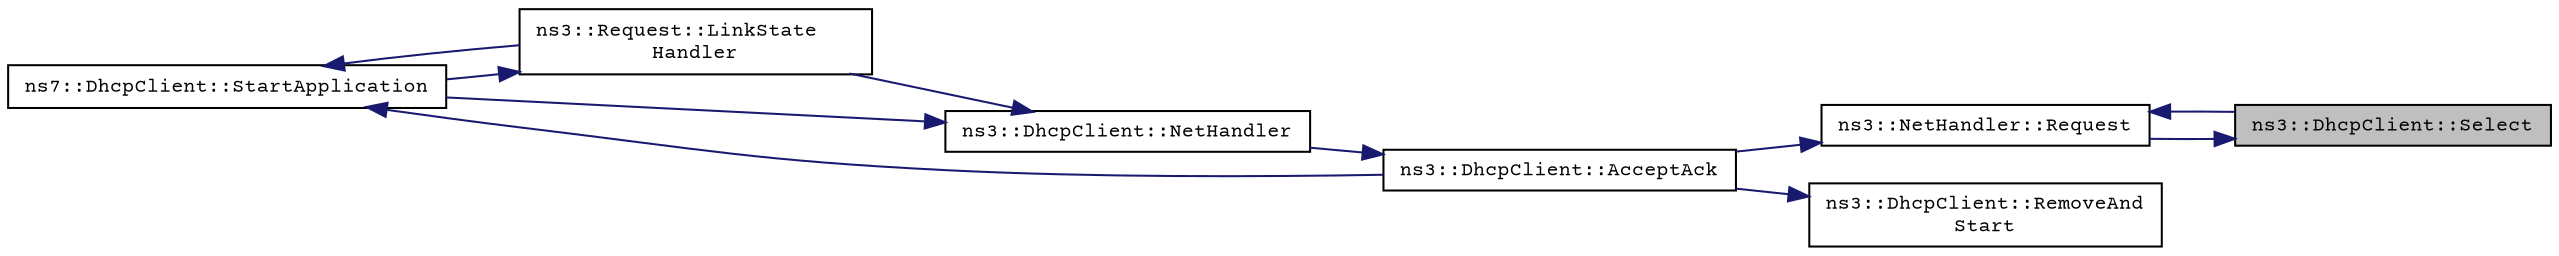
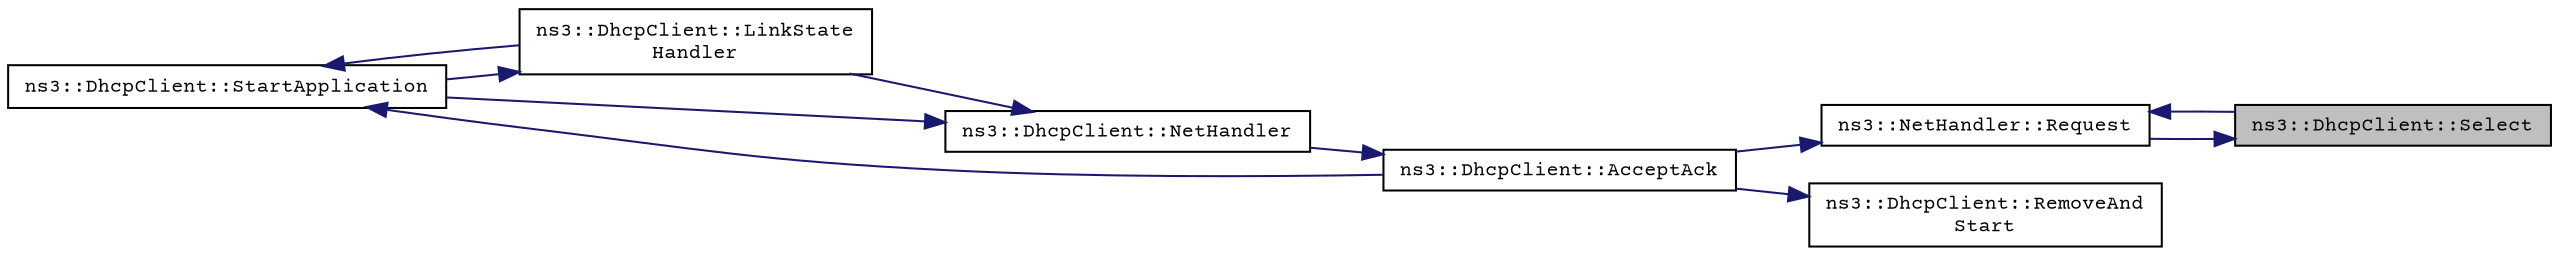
(696, 42) -> (696, 42)
(227, 87) -> (227, 87)
